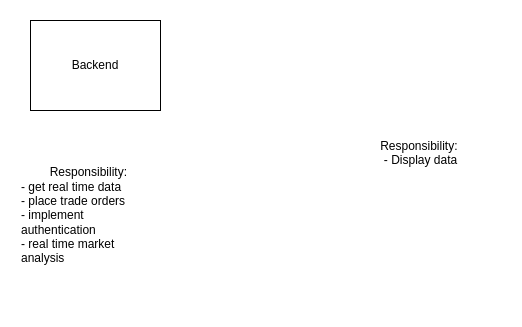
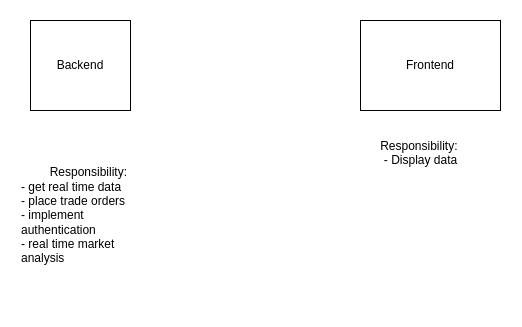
(96, 66) -> (81, 66)
none -> (431, 66)
